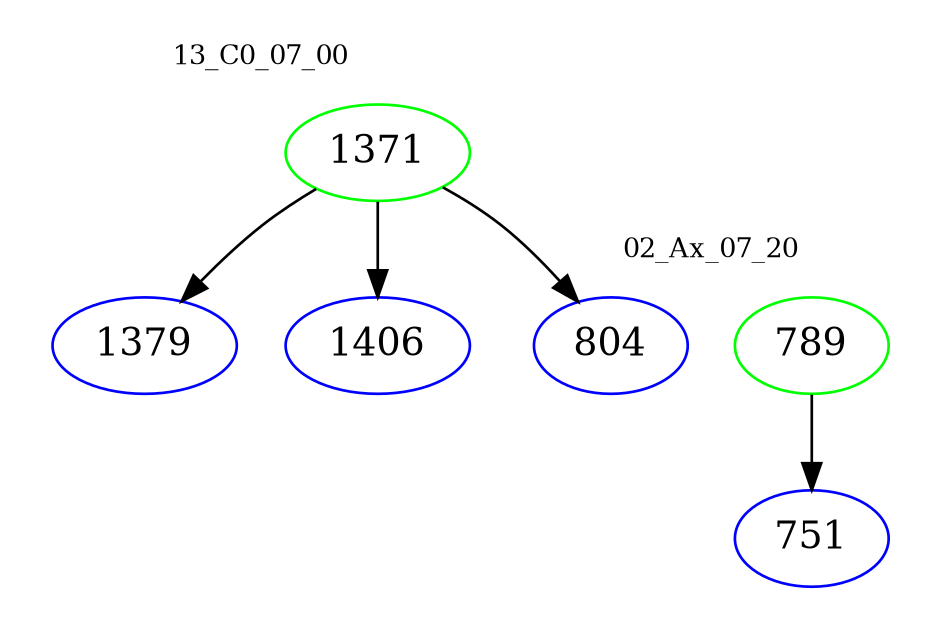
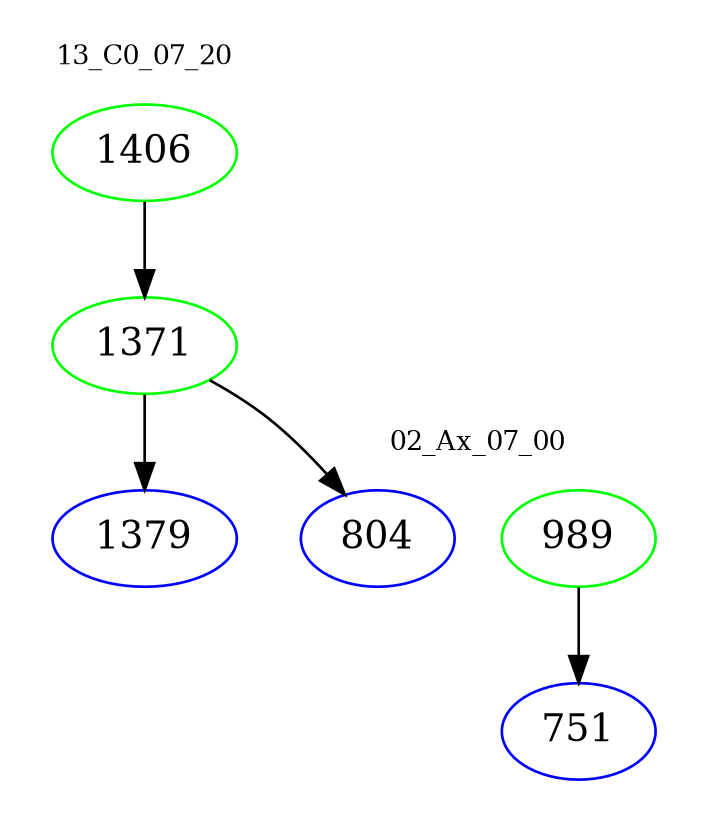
(261, 58) -> (145, 58)
(378, 236) -> (145, 236)
(711, 251) -> (478, 443)
(378, 346) -> (145, 153)
(812, 346) -> (579, 539)
